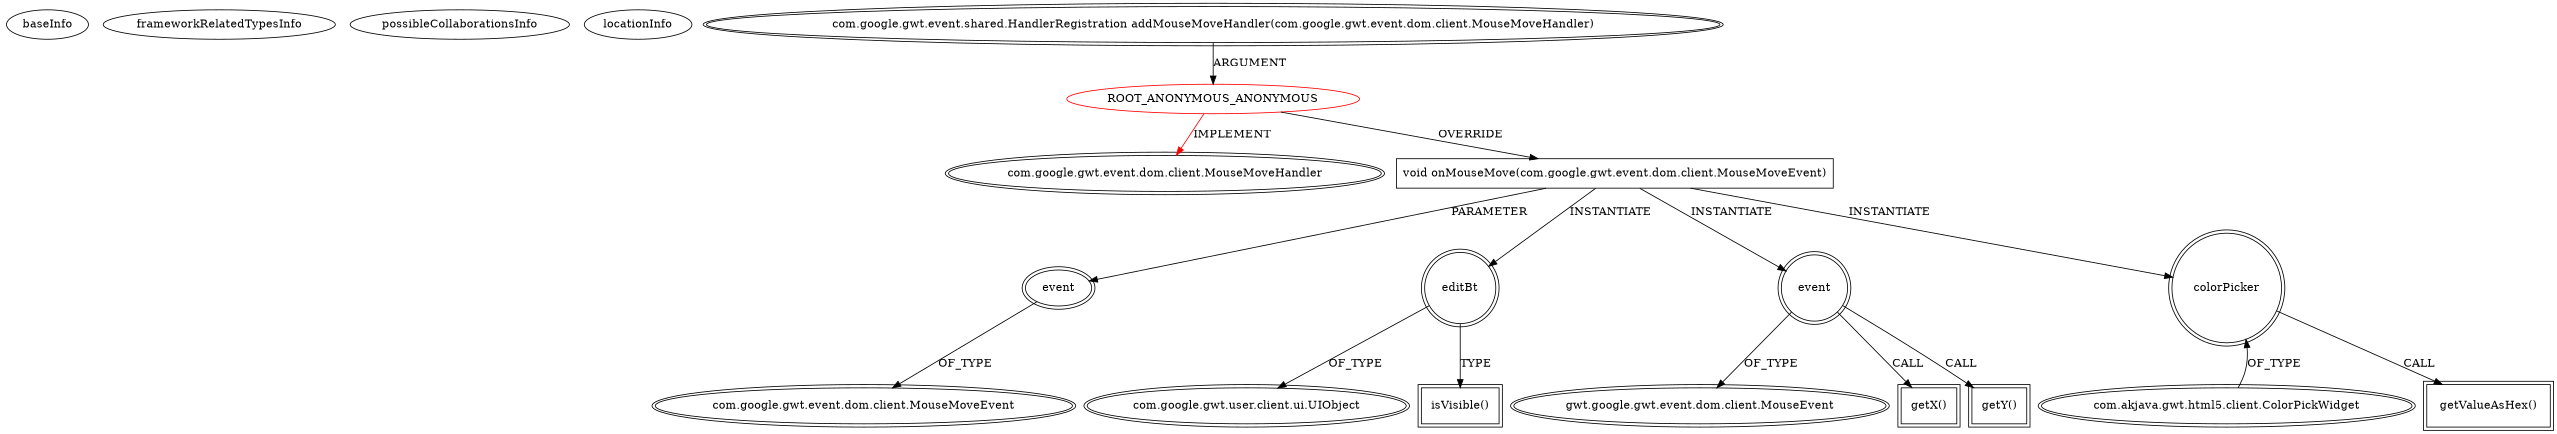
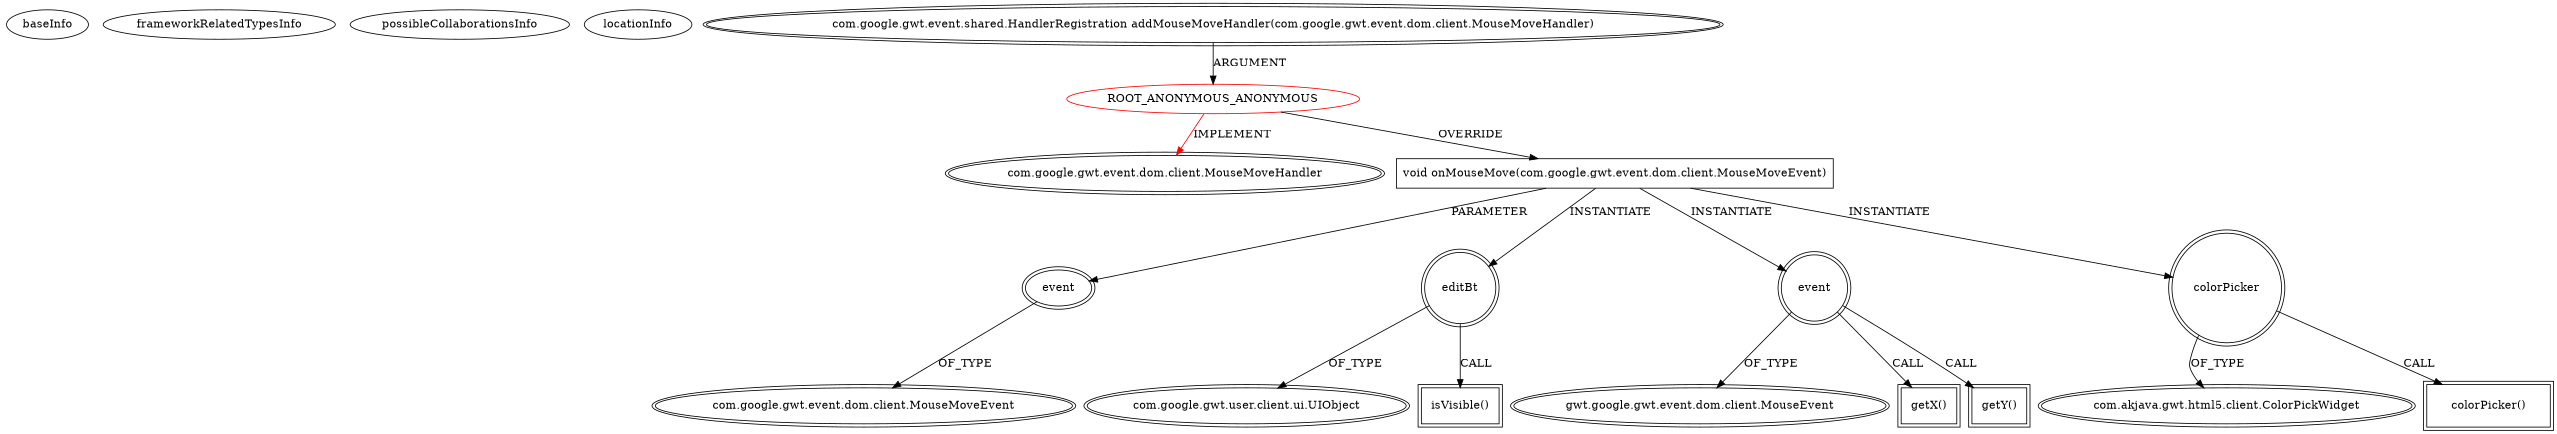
(1476, 364) -> (1476, 364)
(2246, 369) -> (2190, 359)
(2489, 406) -> (2489, 406)
